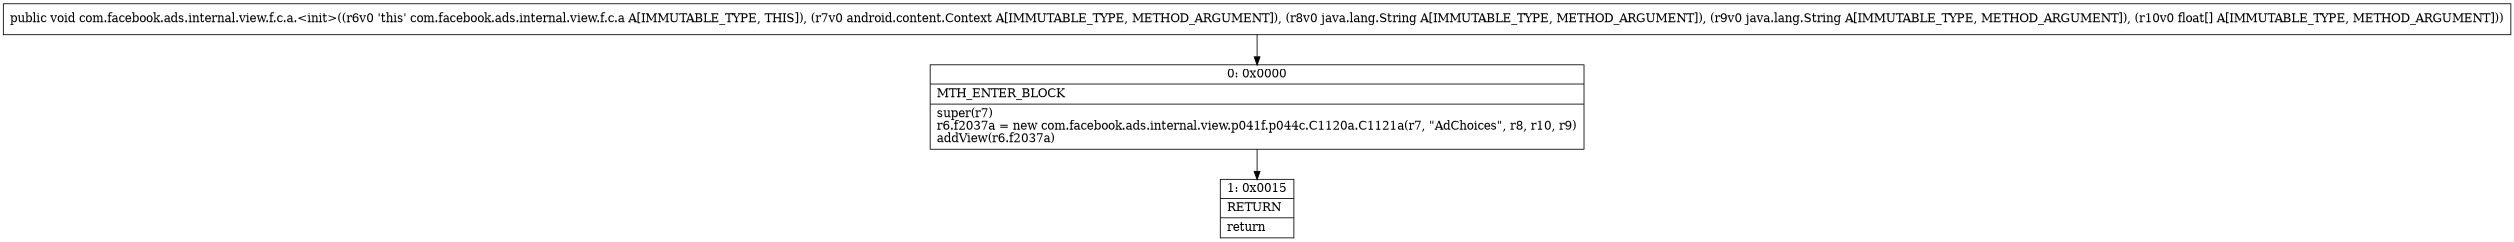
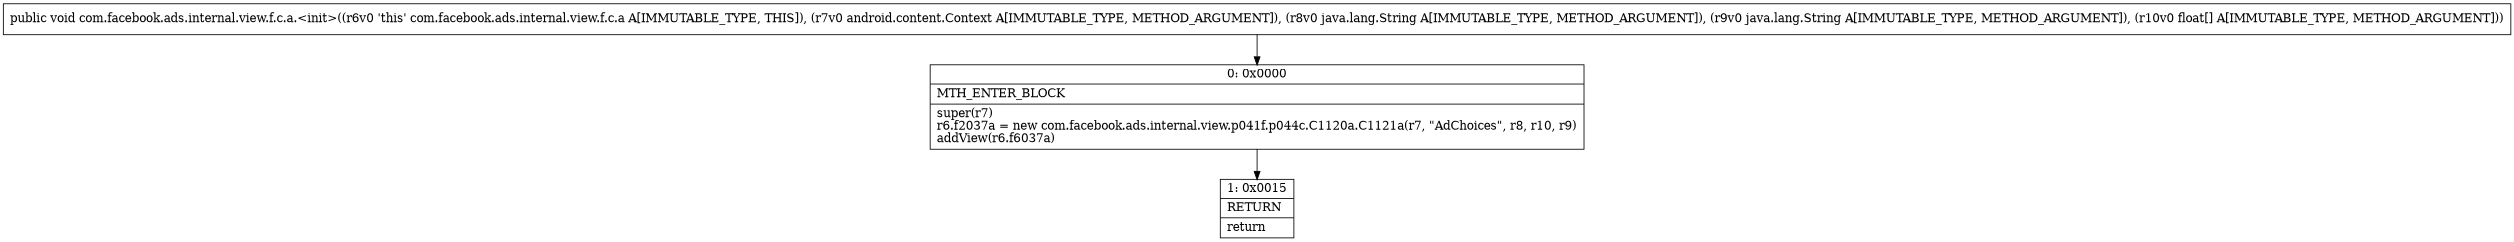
(996, 139) -> (996, 139)
